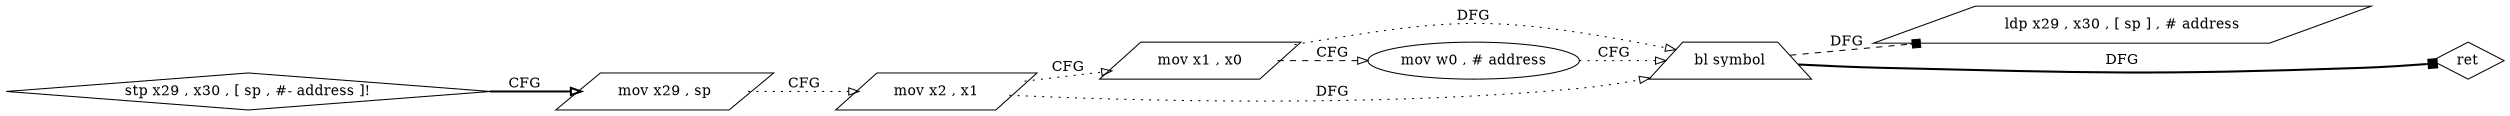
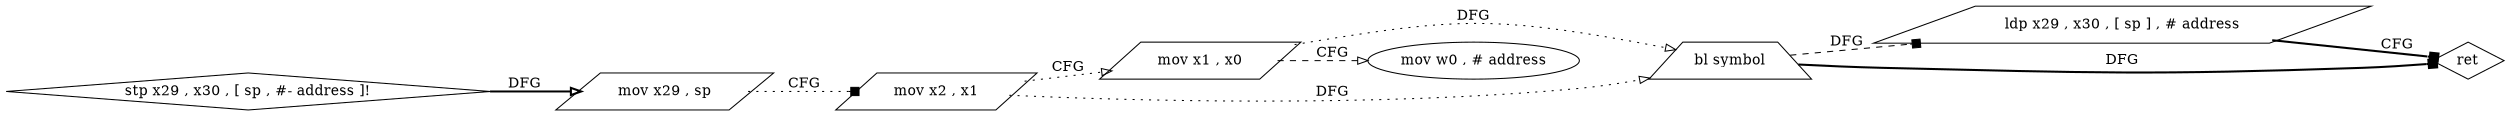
none -> (2350, 48)
(1617, 61) -> none
(525, 84) -> (525, 84)
(798, 91) -> (798, 91)
